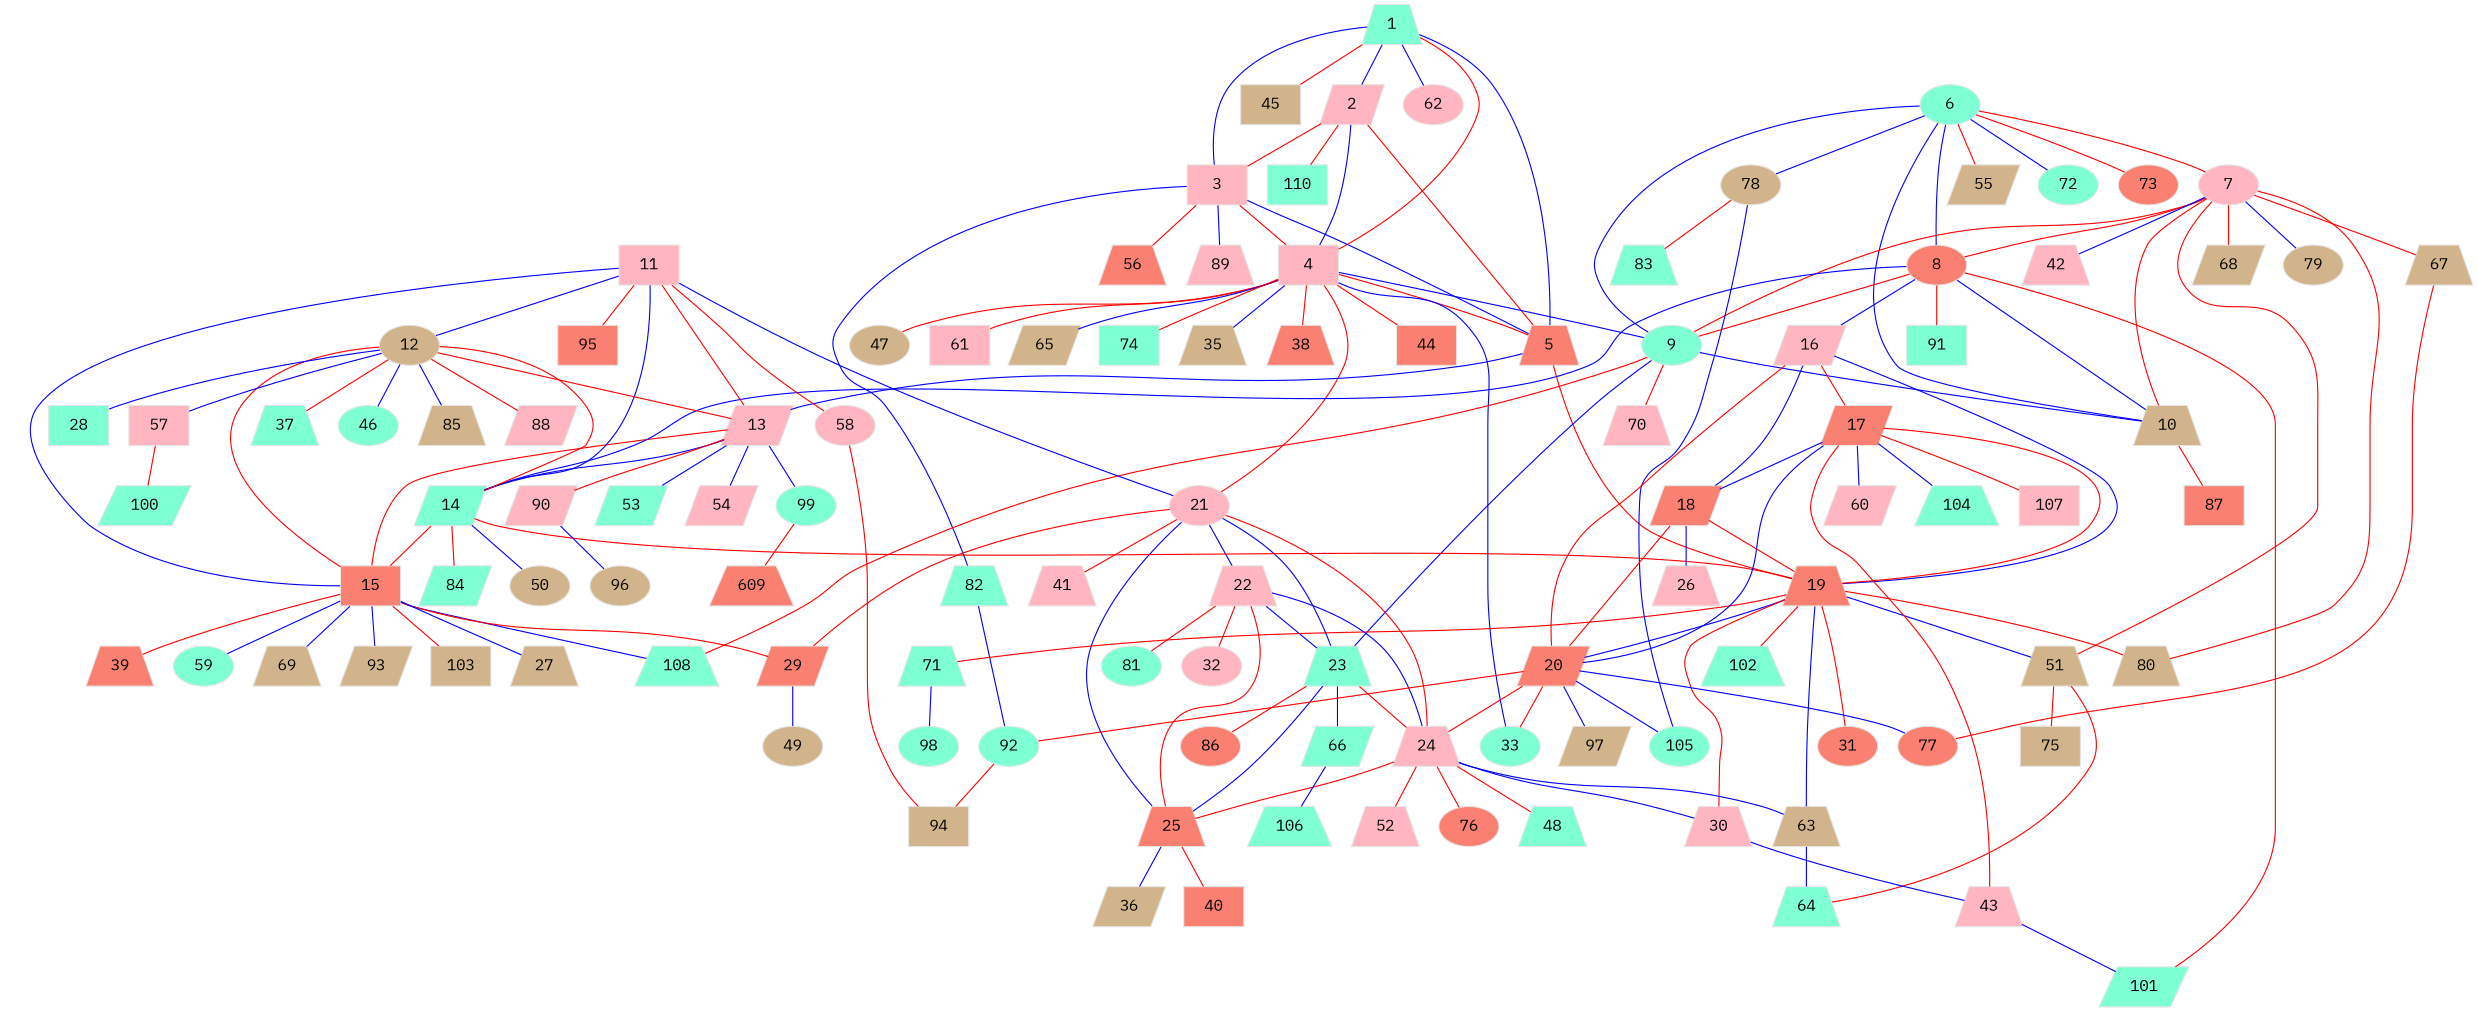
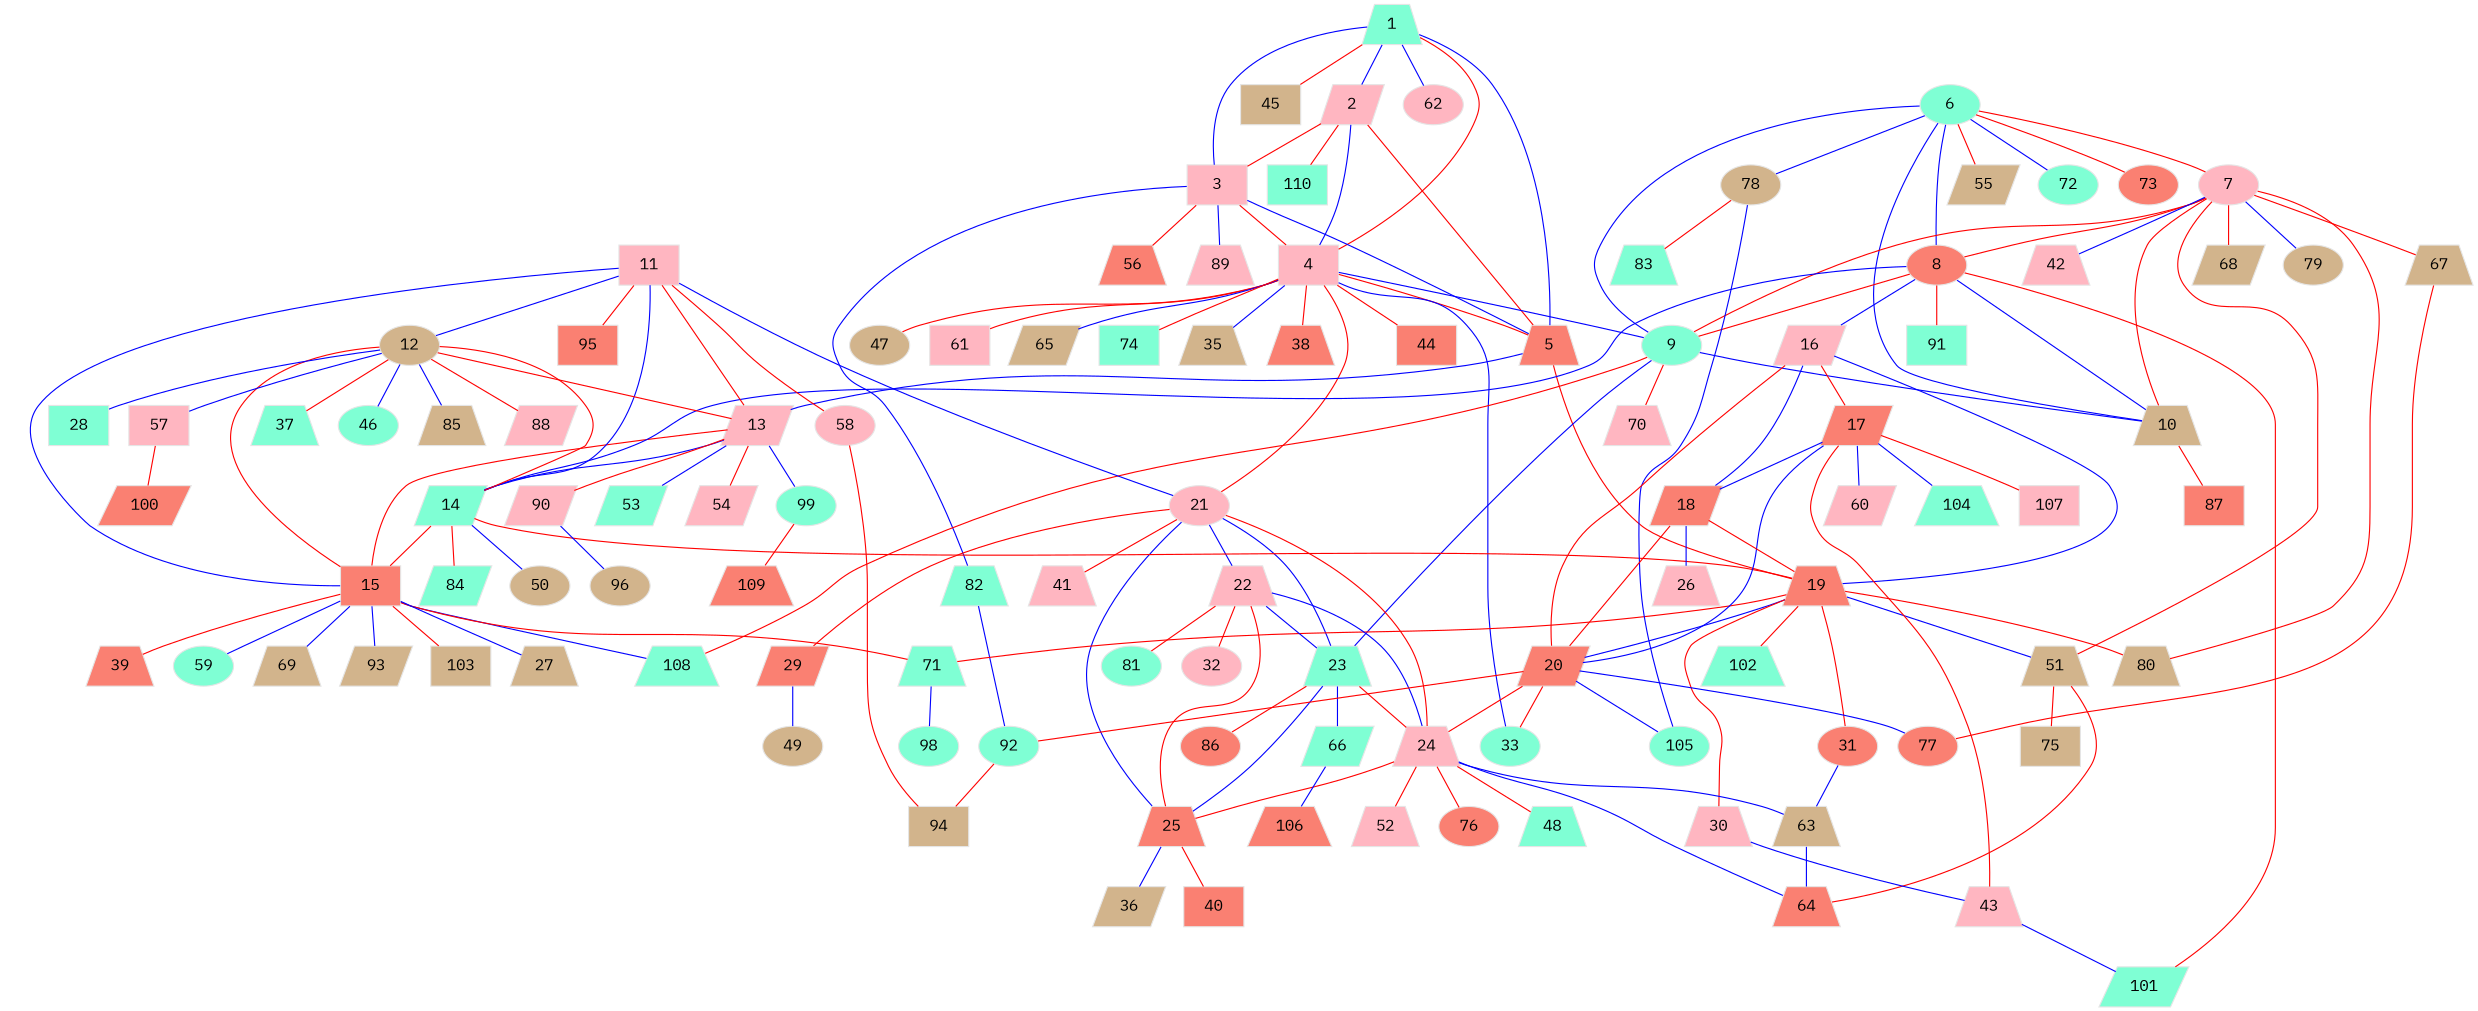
(739, 466) -> (739, 466)
(144, 506) -> (144, 506)
(2091, 522) -> none
(752, 586) -> (752, 586)
(584, 630) -> (654, 635)
(1809, 701) -> (1827, 786)
(1595, 746) -> none
(1582, 792) -> (1624, 820)
(1290, 827) -> (1290, 827)
(1806, 907) -> (1806, 907)
